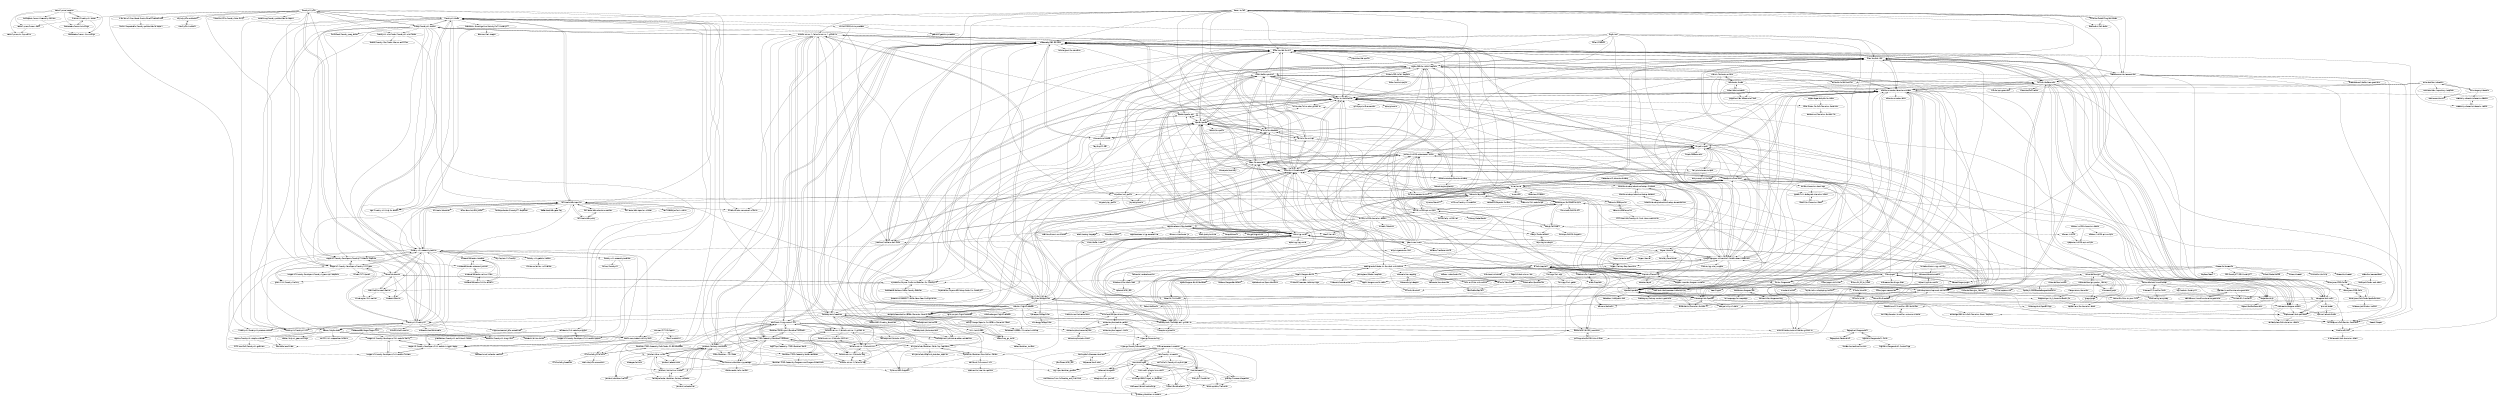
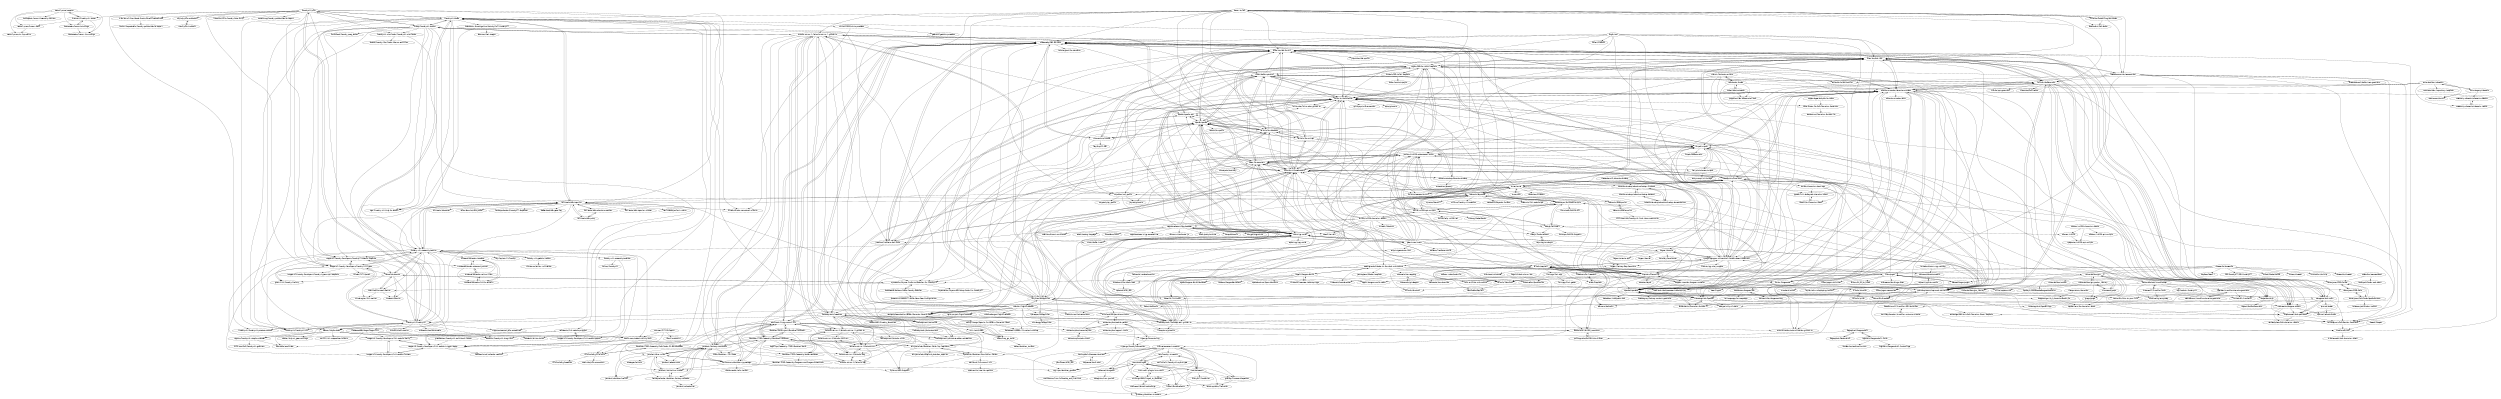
(56, 28) -> (79, 30)
(1444, 187) -> (1444, 187)
(991, 203) -> (1053, 311)
(1866, 251) -> (2090, 265)
